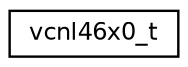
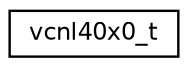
(94, 34) -> (94, 34)
